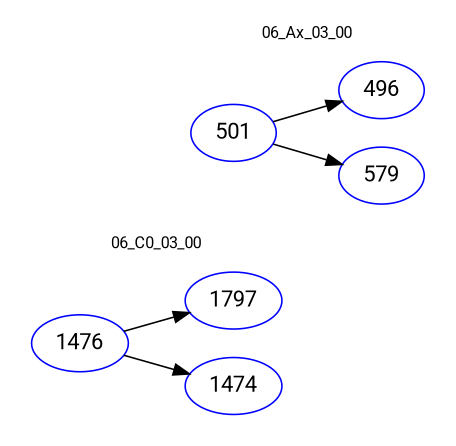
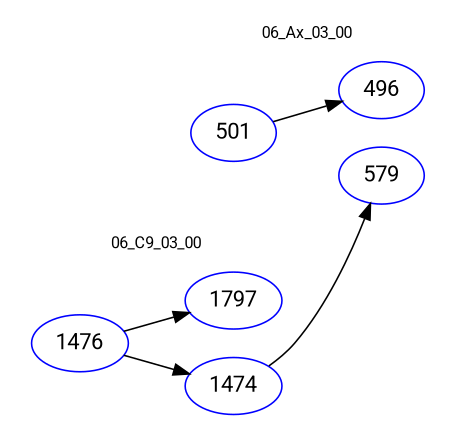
(300, 152) -> (326, 299)
(157, 244) -> (157, 244)
